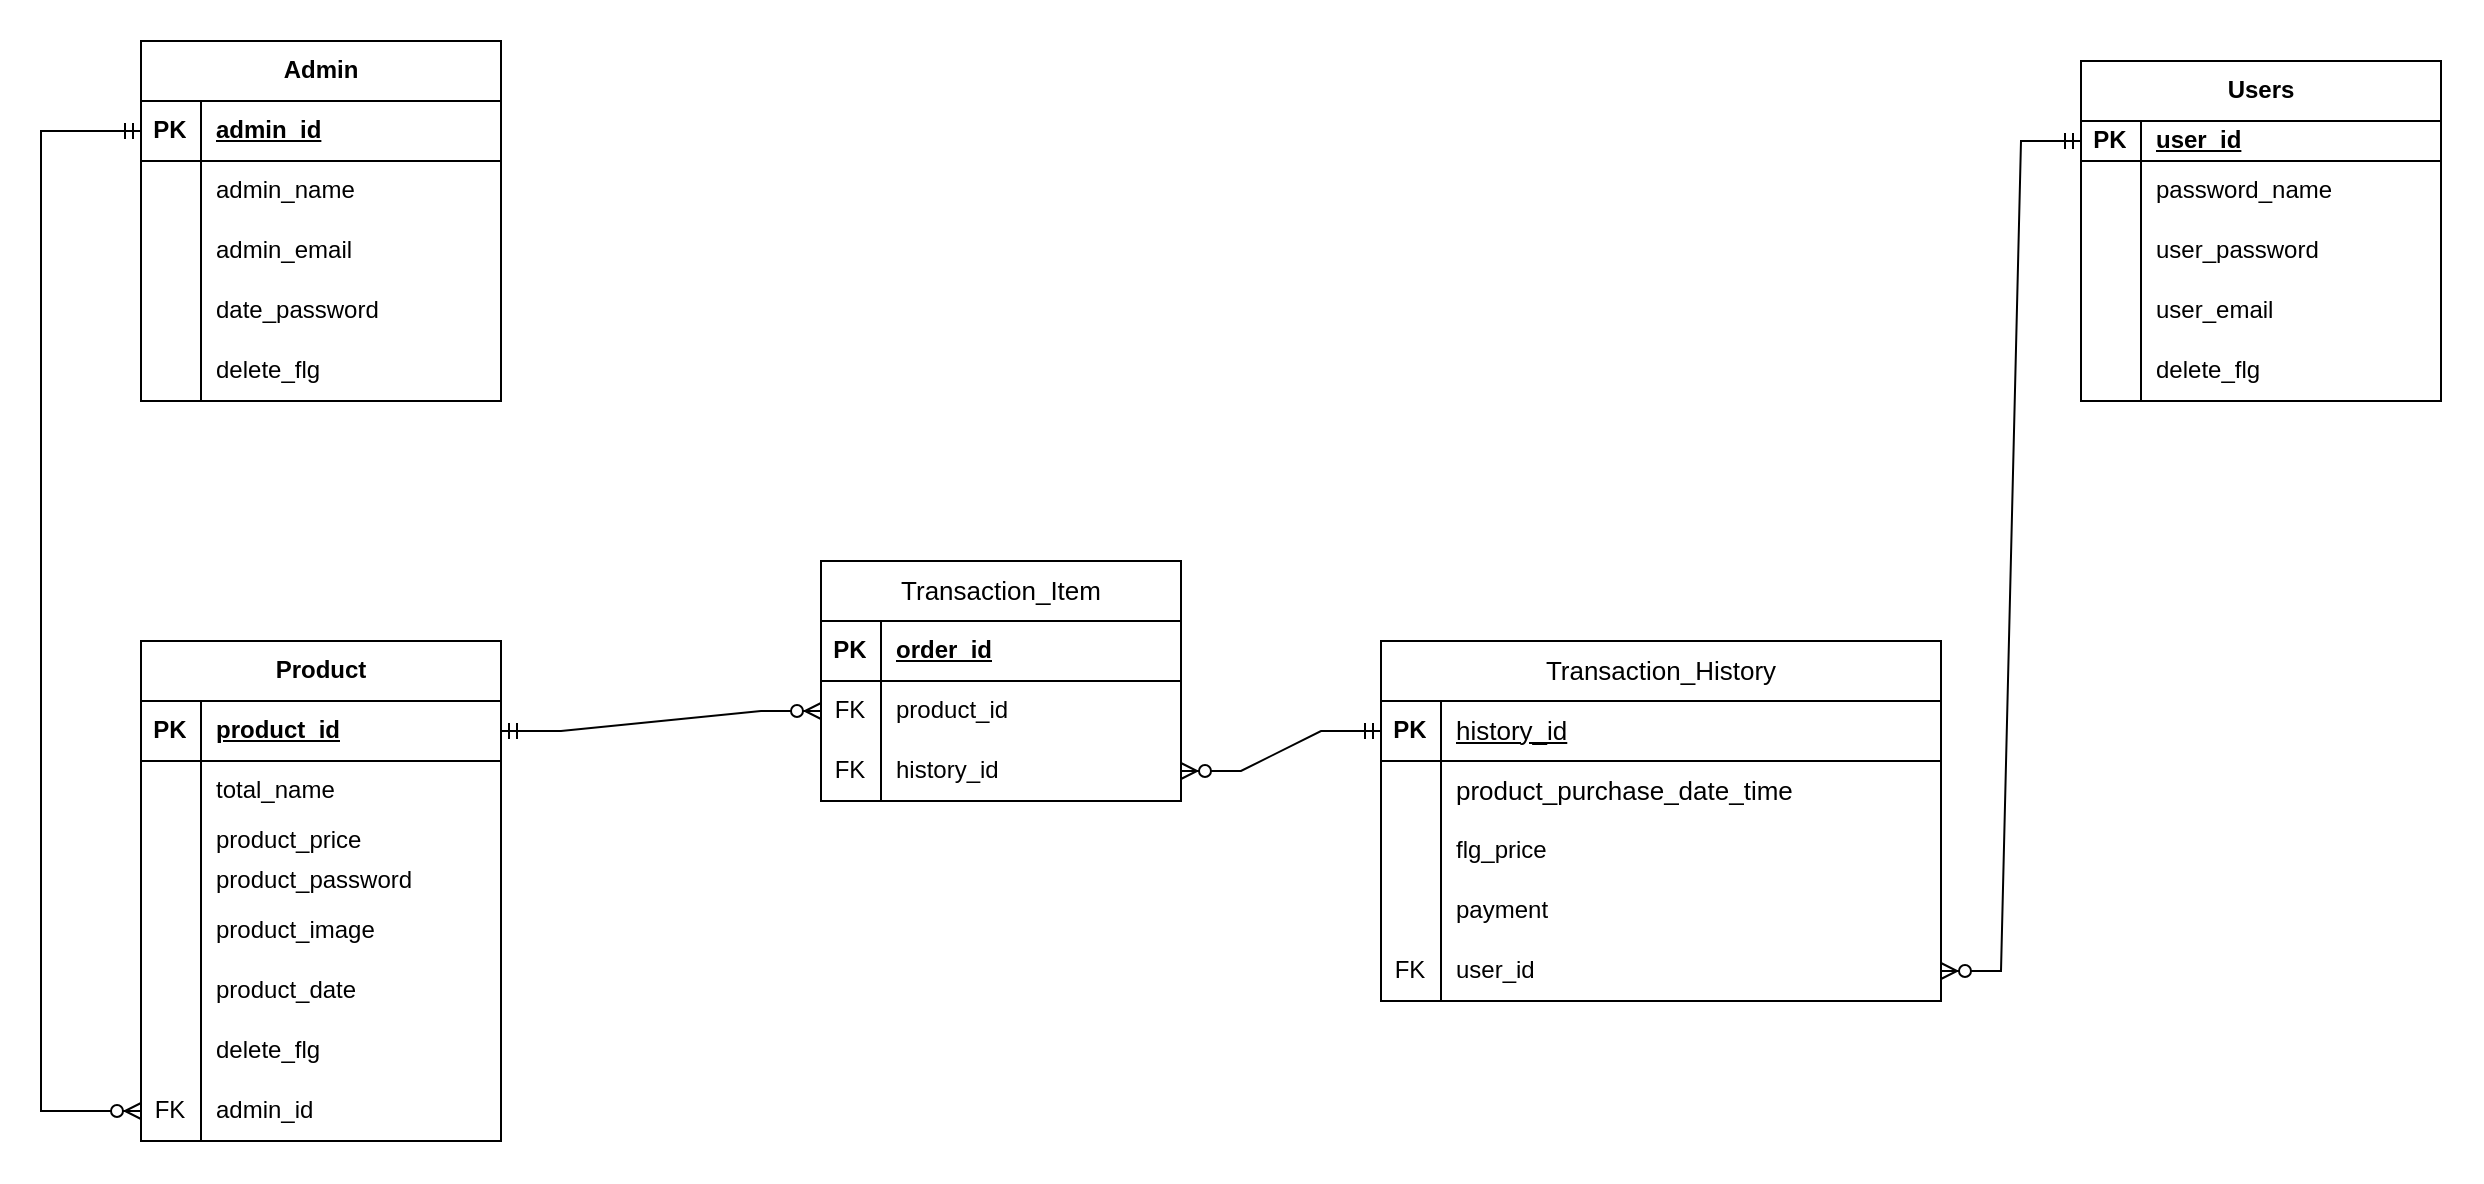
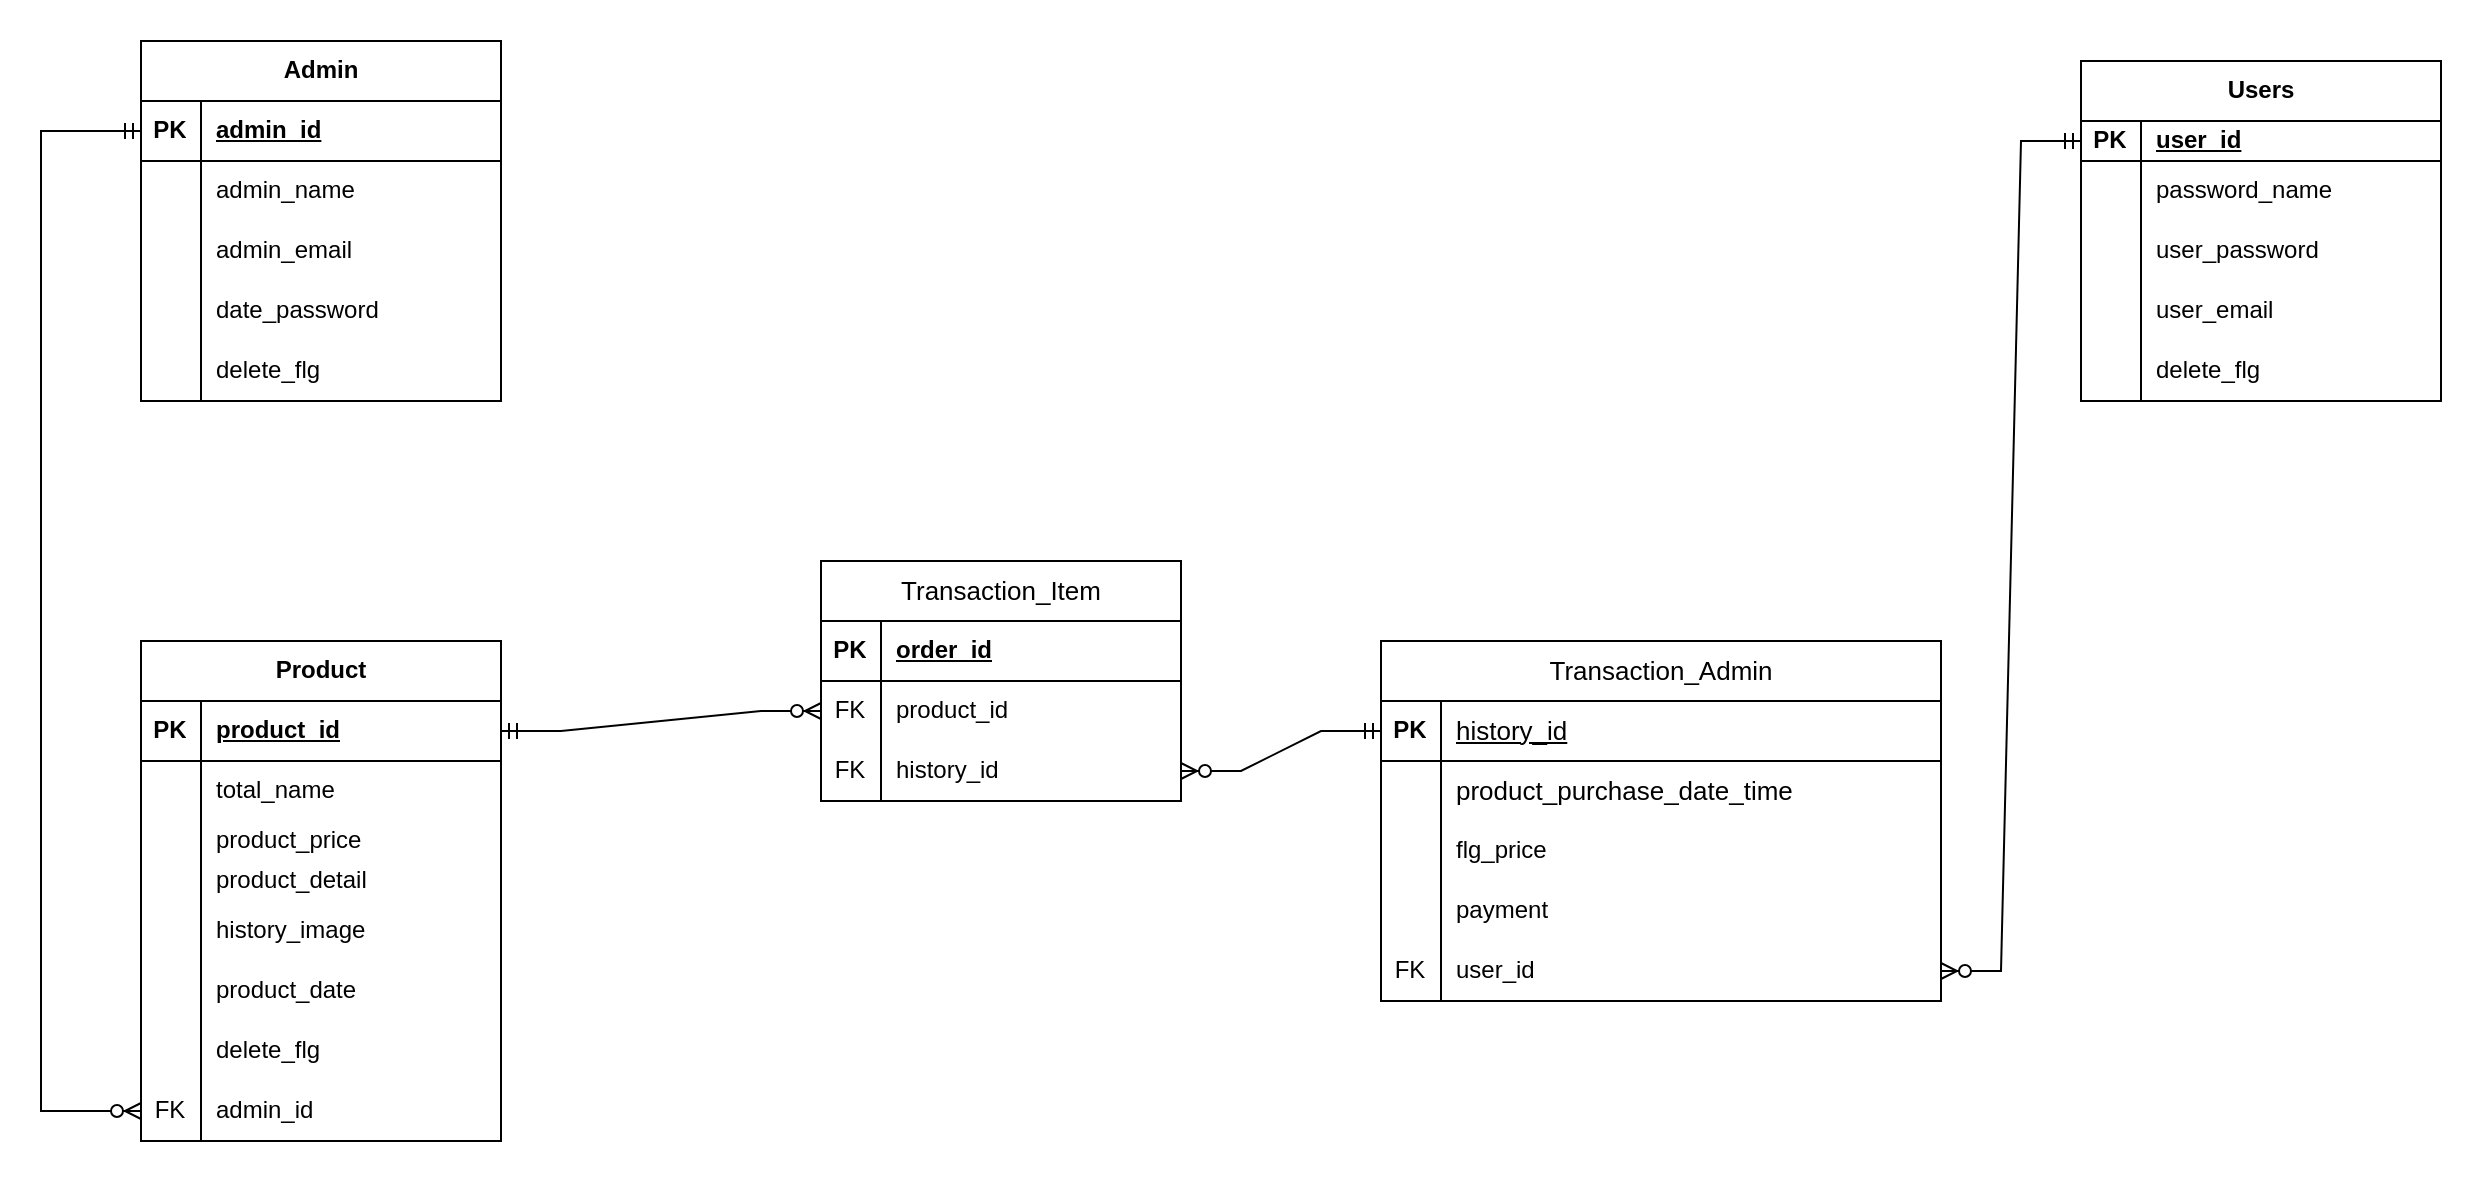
(1662, 671) -> (1662, 671)
(325, 881) -> (305, 881)
(301, 931) -> (298, 931)
